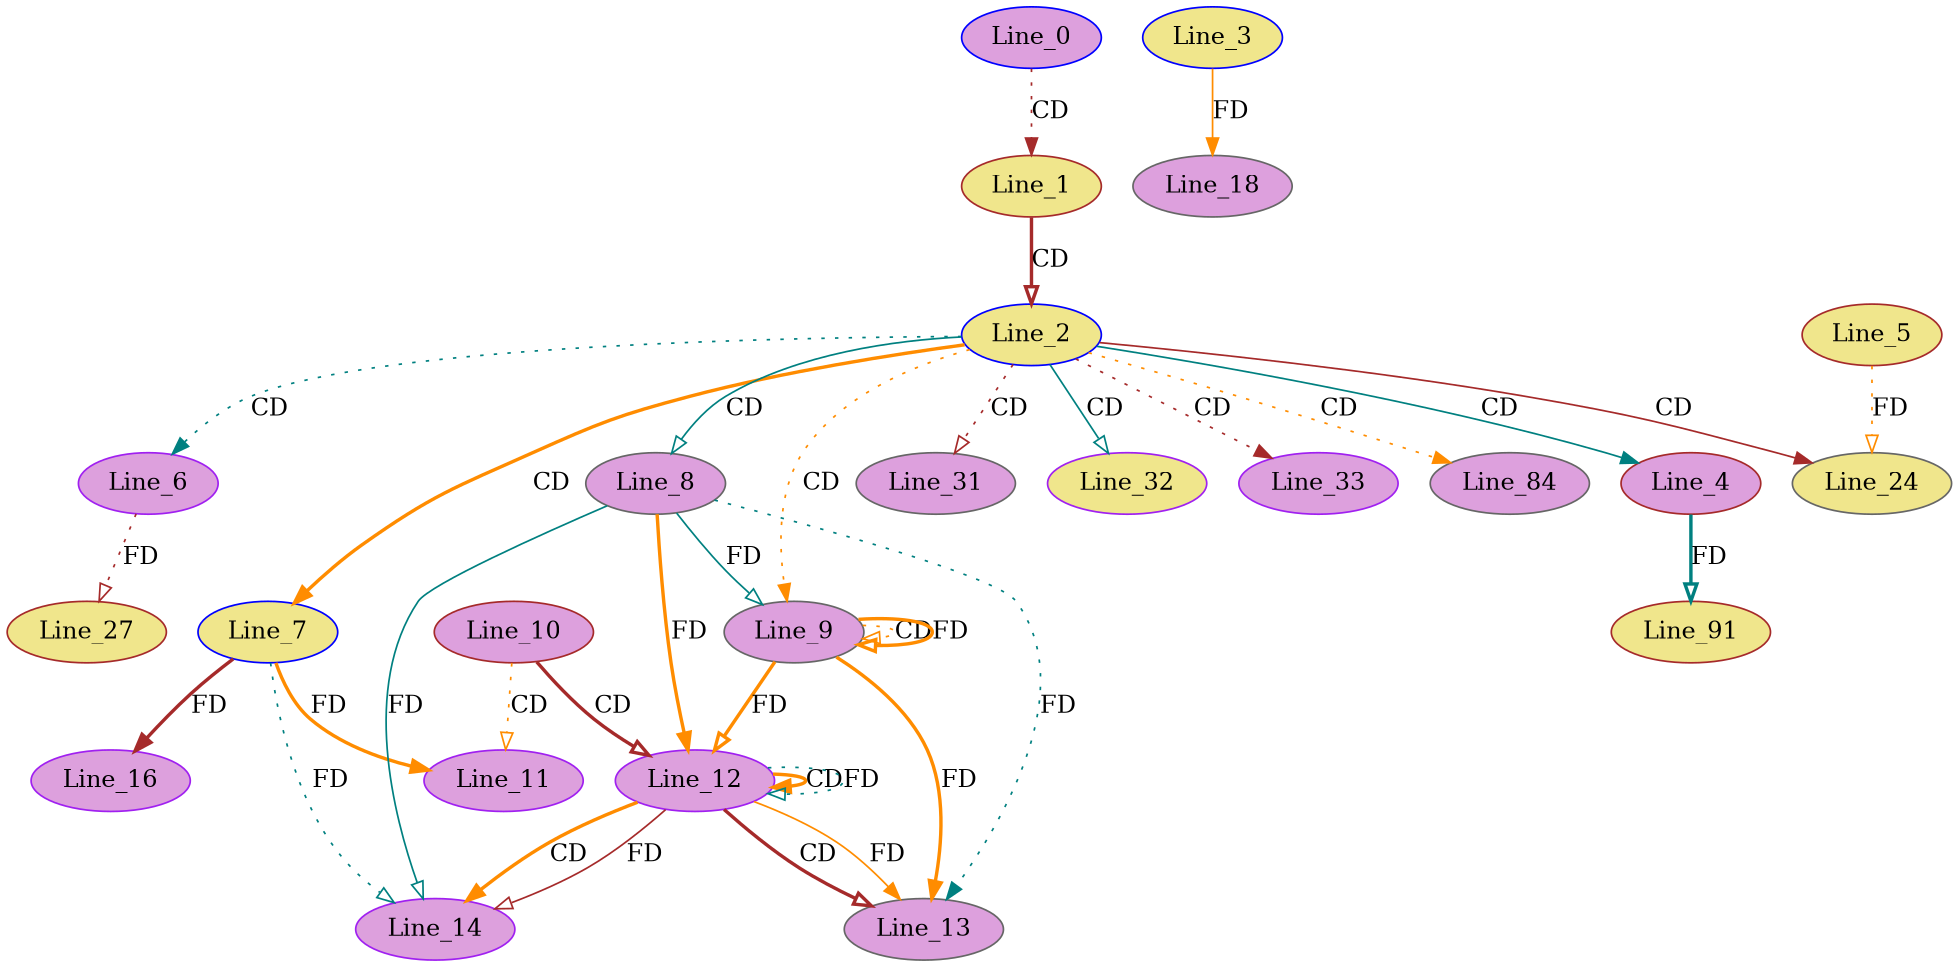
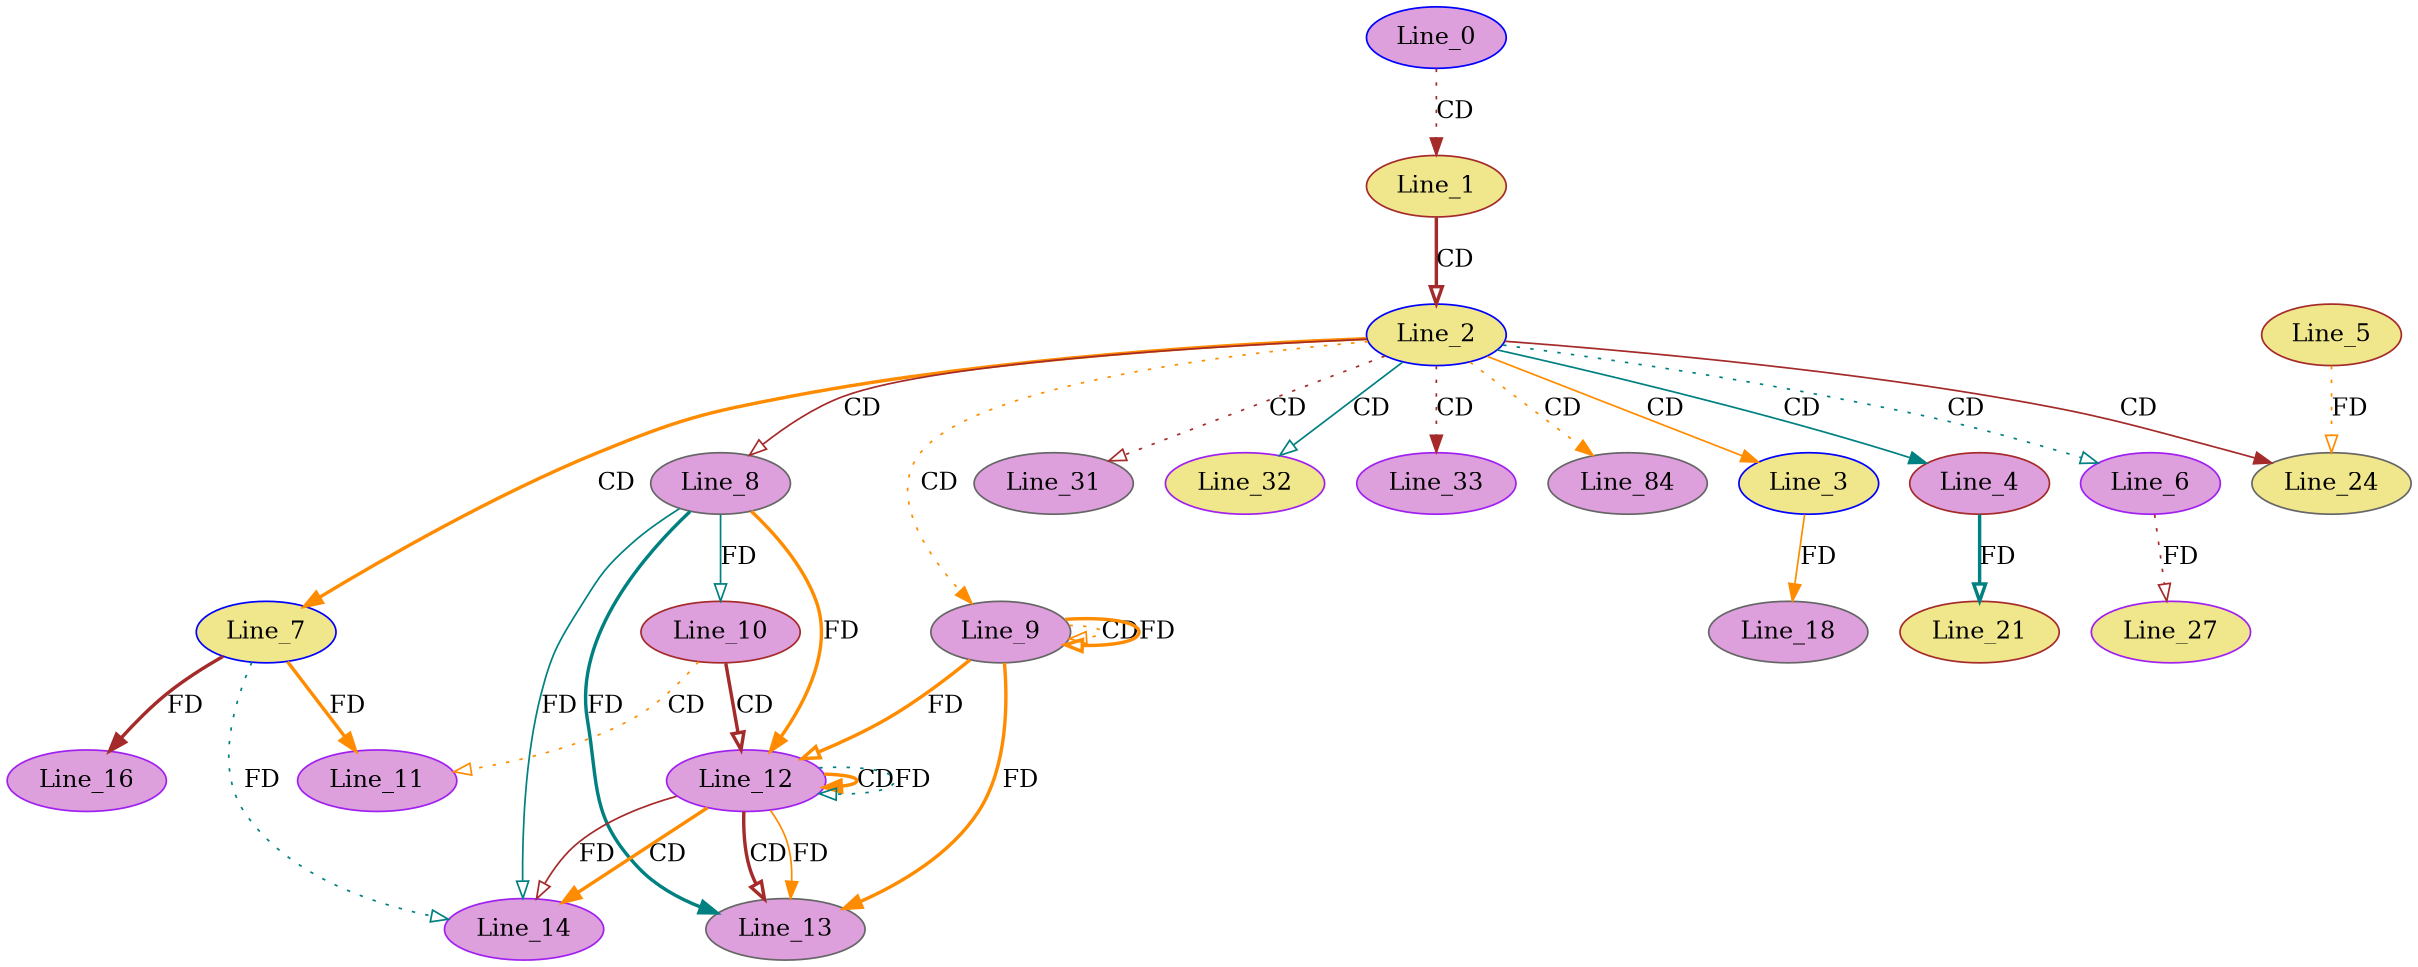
(564, 349) -> (1795, 390)
(839, 353) -> (1057, 360)
none -> (1615, 406)
(711, 555) -> (721, 549)
(1012, 598) -> (587, 716)
(87, 632) -> (2171, 632)
(1691, 632) -> (1980, 632)
